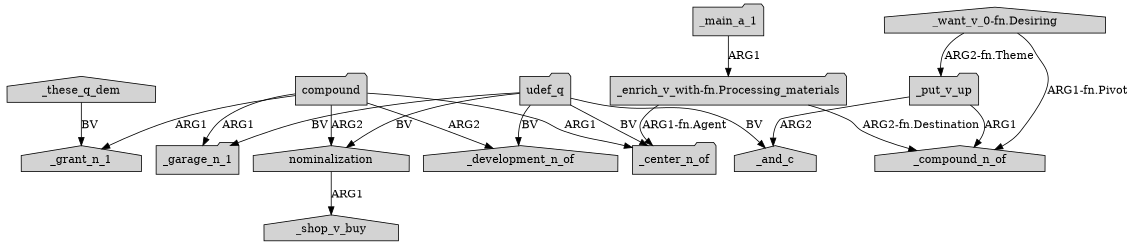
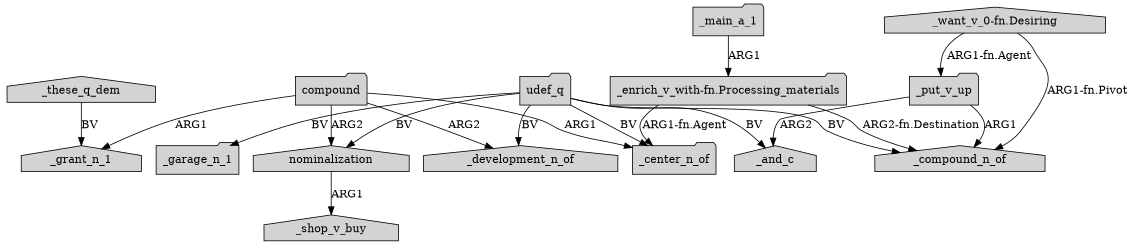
(989, 56) -> (989, 56)
none -> (735, 109)
(239, 110) -> none
